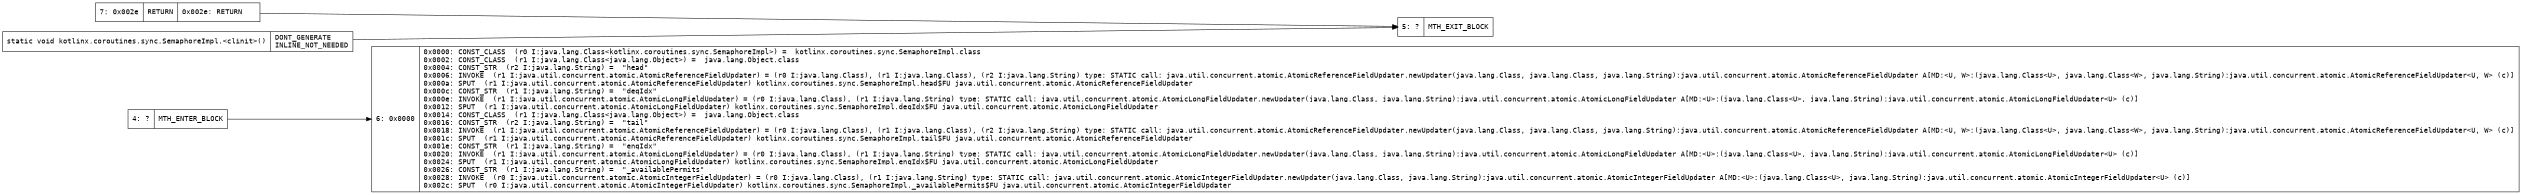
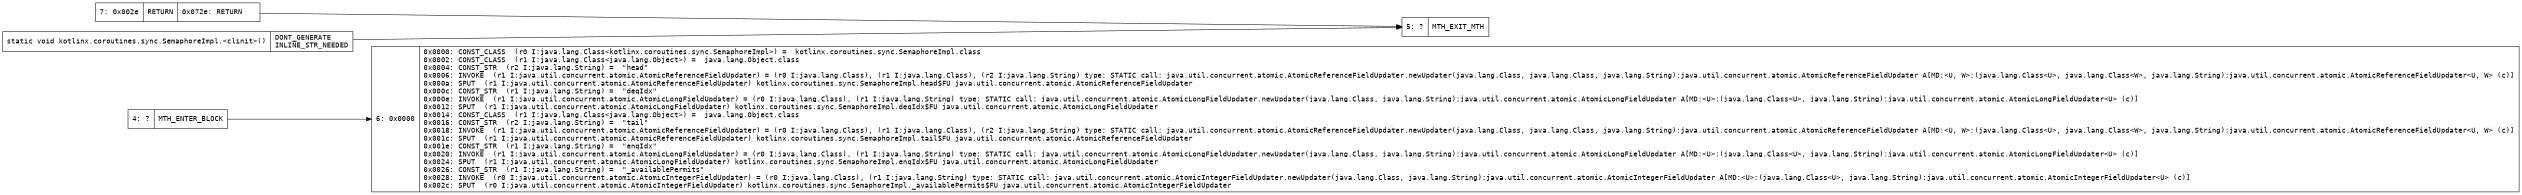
(219, 12) -> (219, 12)
(1459, 27) -> (1459, 27)
(312, 45) -> (312, 45)
